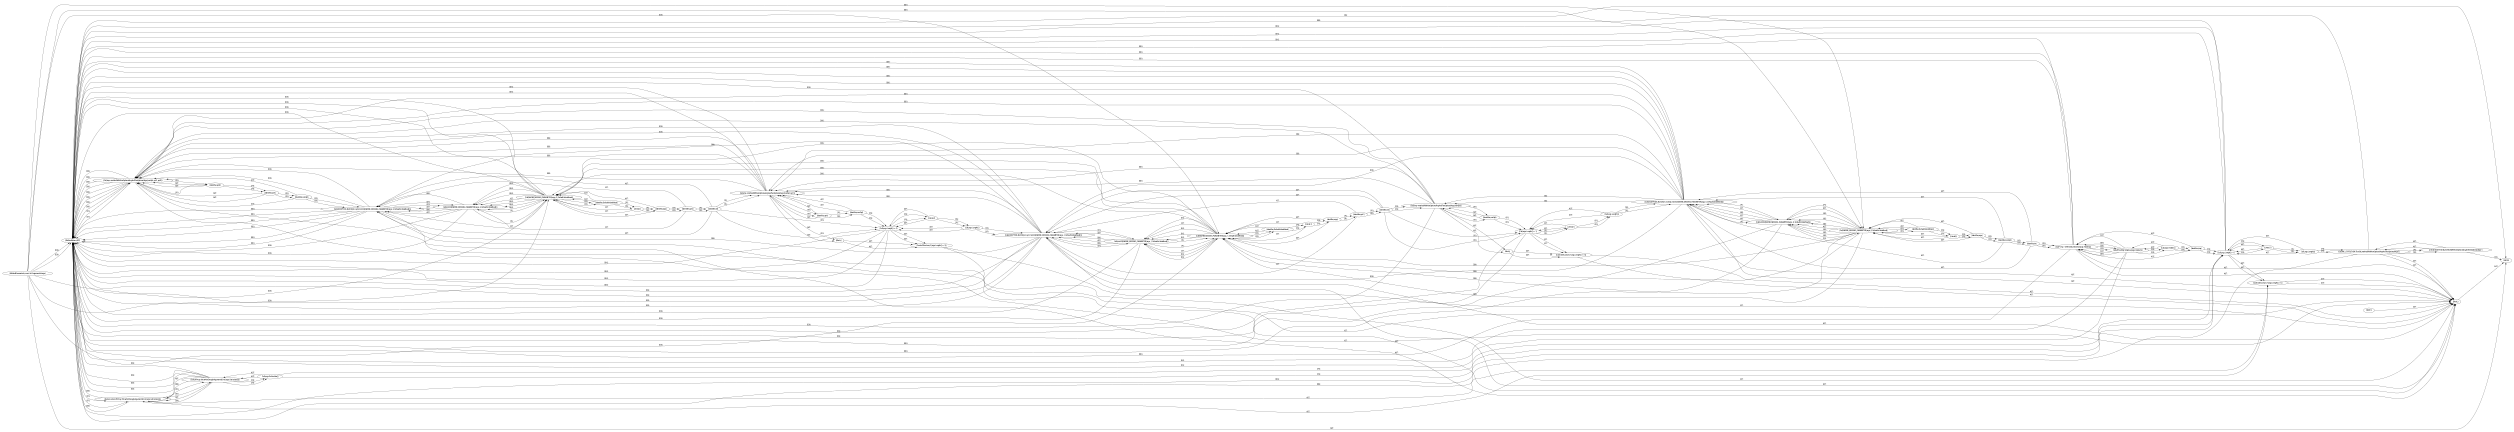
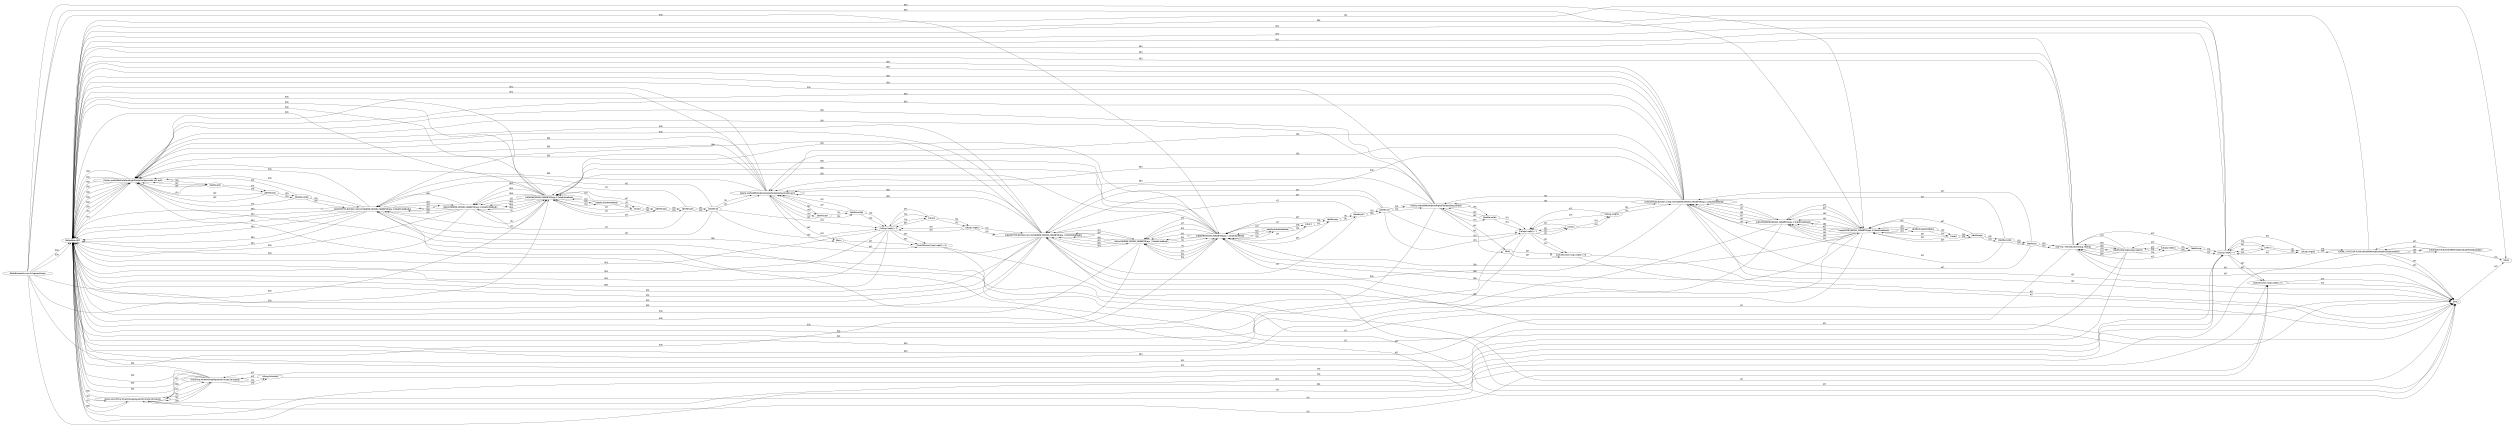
(1864, 231) -> (1864, 231)
(2369, 310) -> none
(1270, 429) -> (1109, 393)
